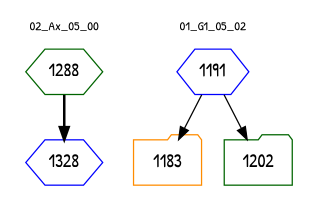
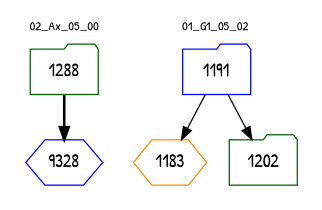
(64, 72) -> (64, 72)
(213, 72) -> (217, 72)
(64, 163) -> (64, 163)
(168, 163) -> (170, 163)
